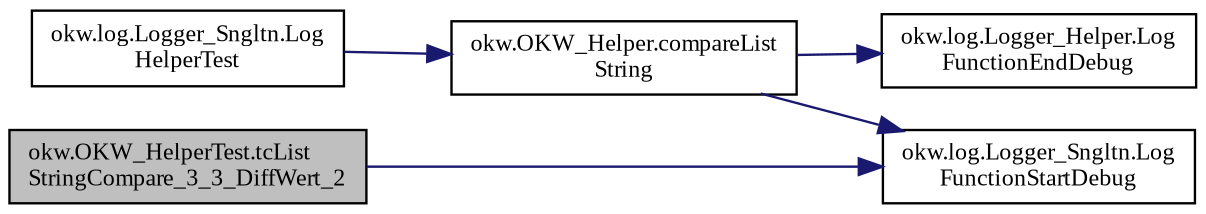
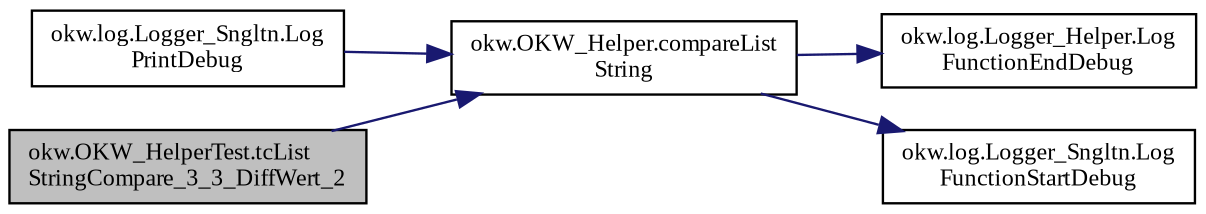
(188, 48) -> (188, 48)
(612, 167) -> (394, 115)
